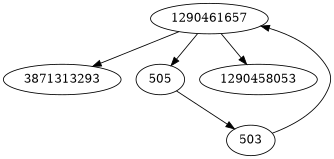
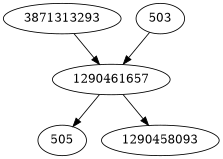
(140, 47) -> (84, 46)
(258, 80) -> (160, 140)
(202, 108) -> none
